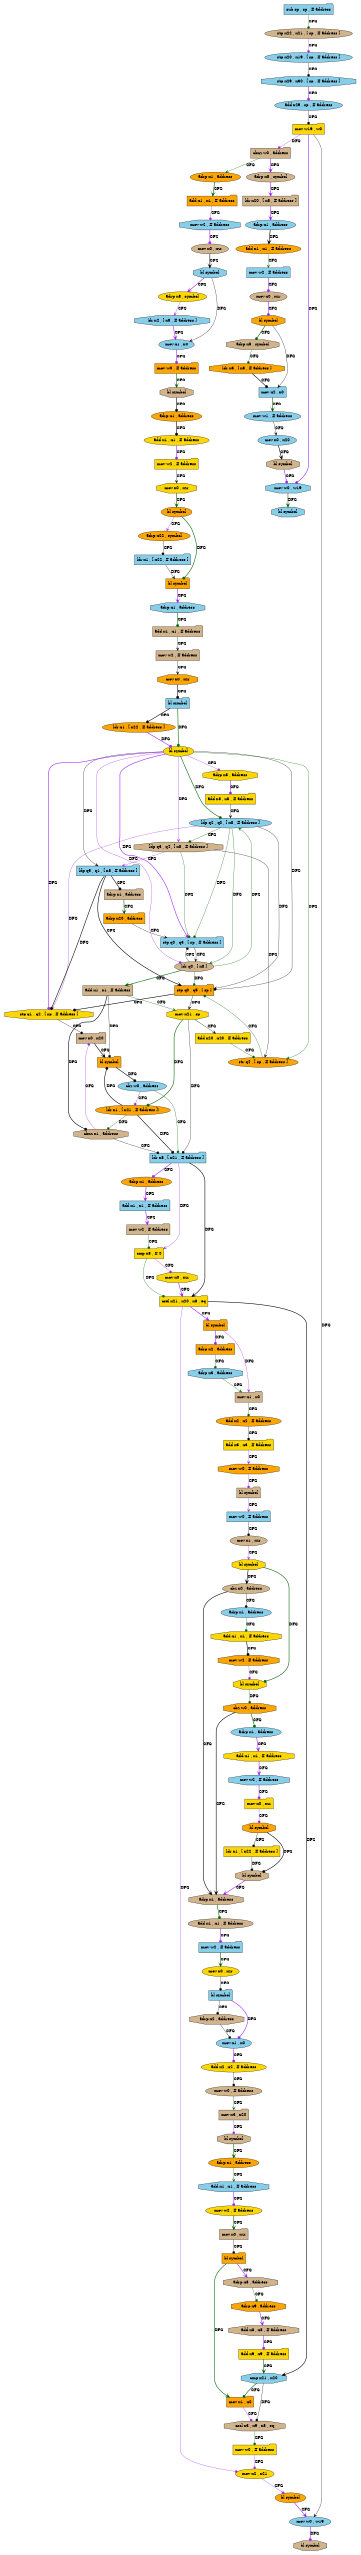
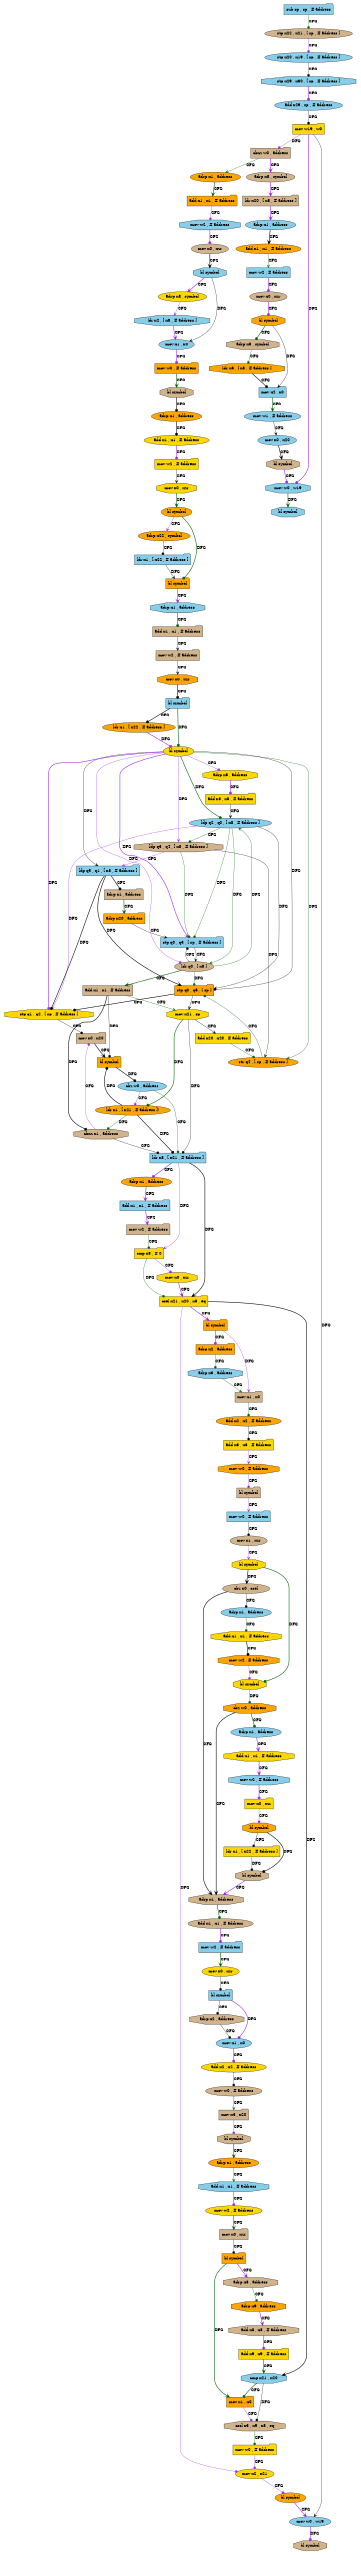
(111, 931) -> (111, 931)
(246, 1589) -> (246, 1589)
